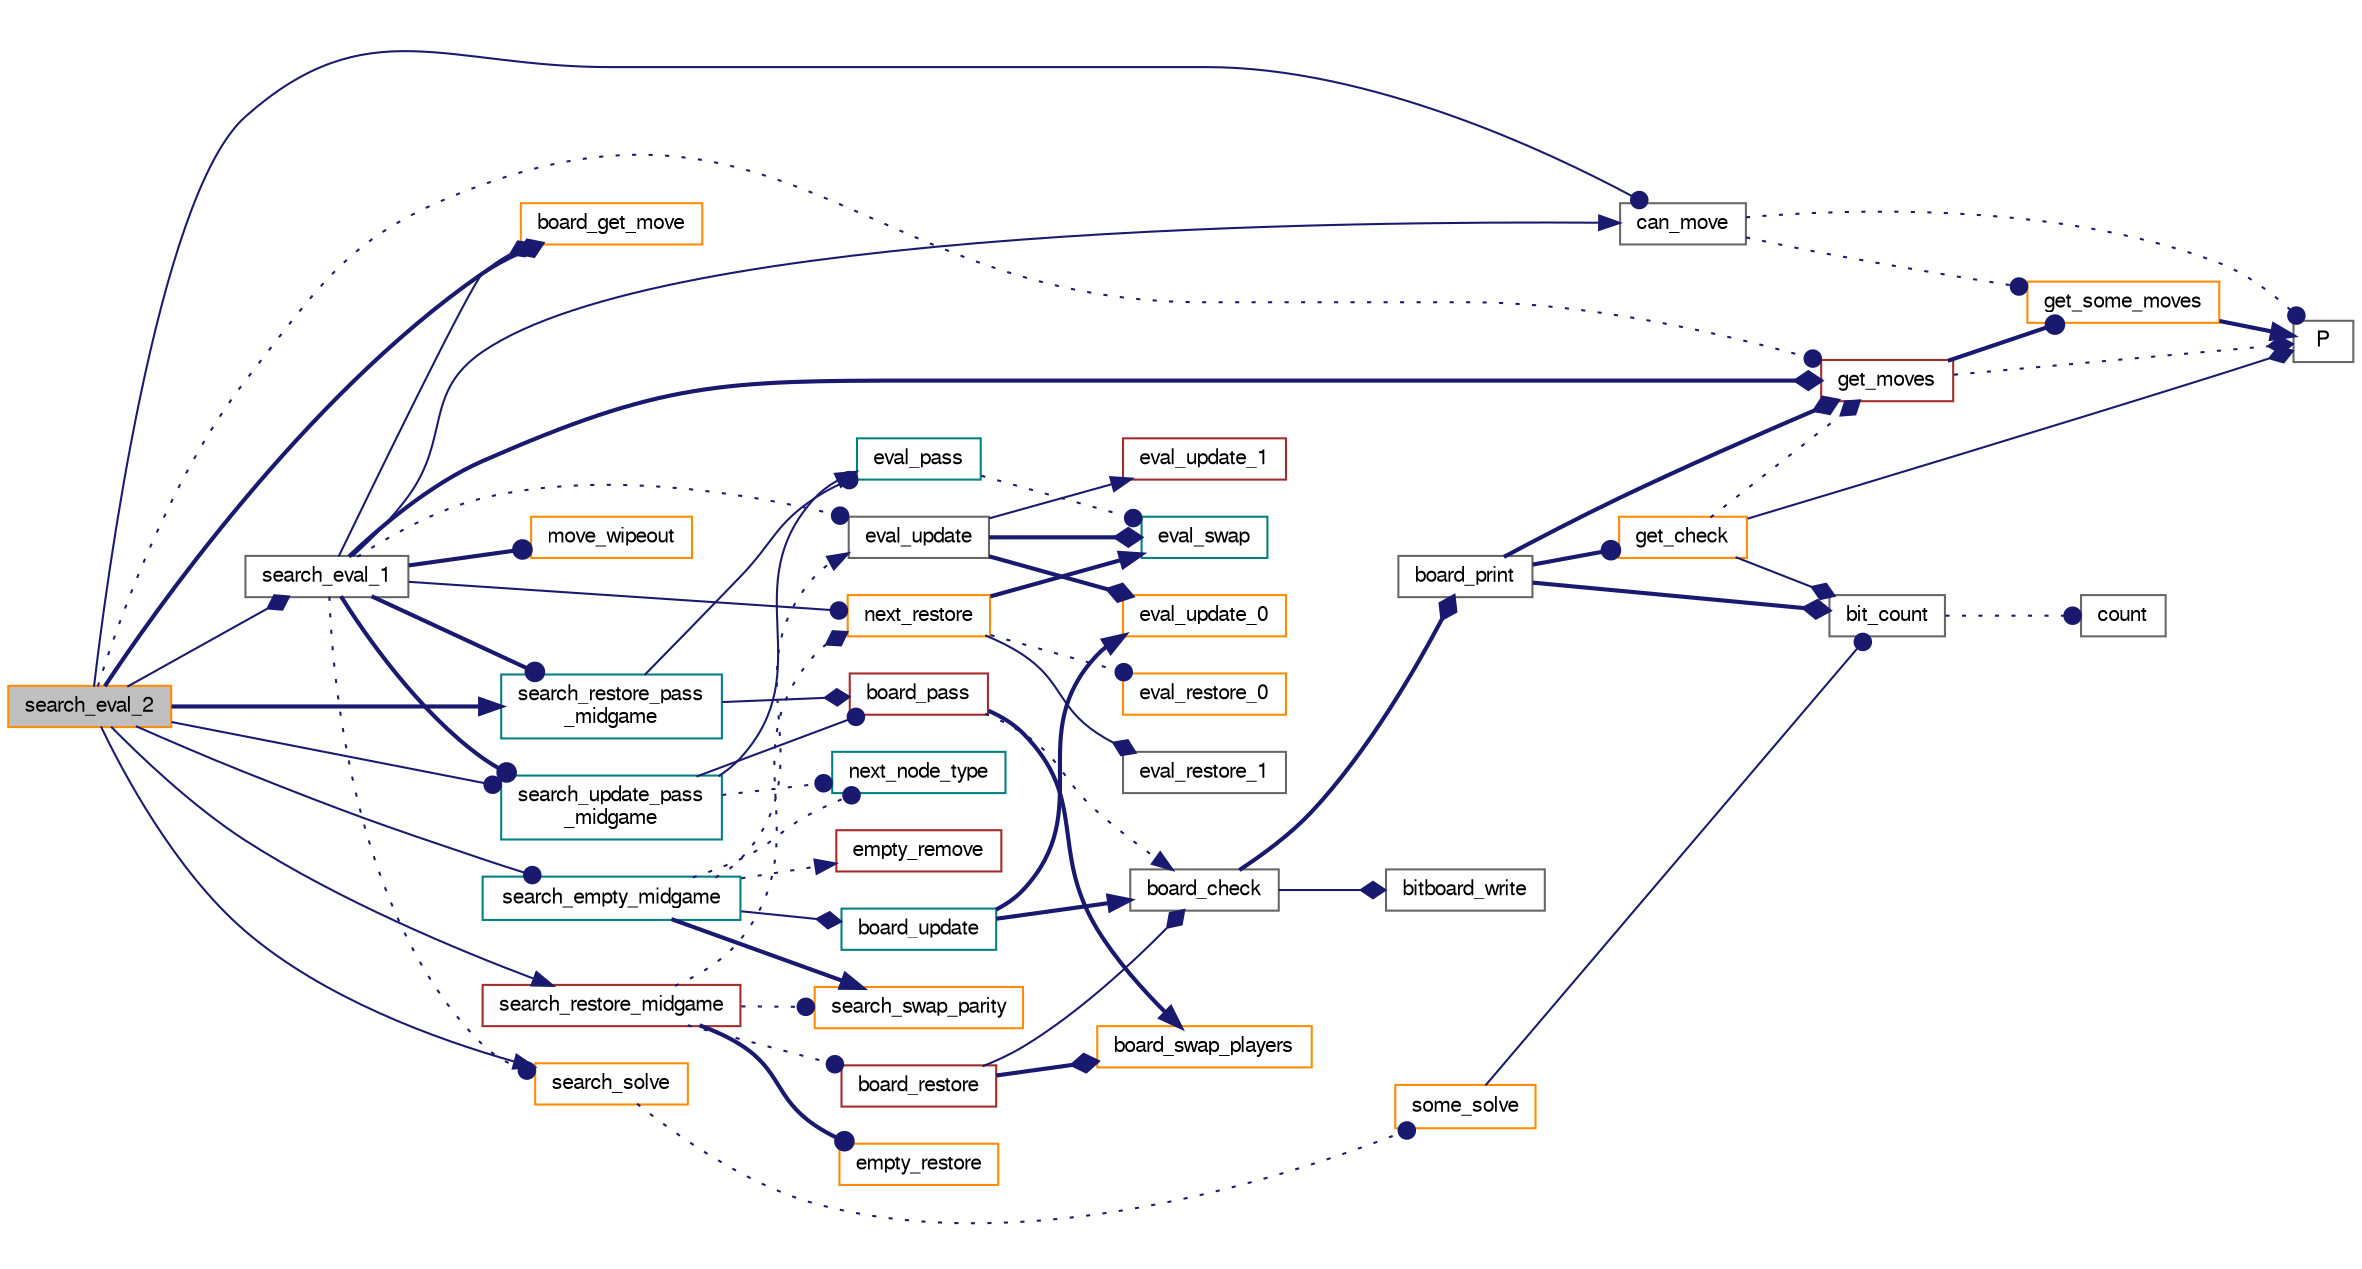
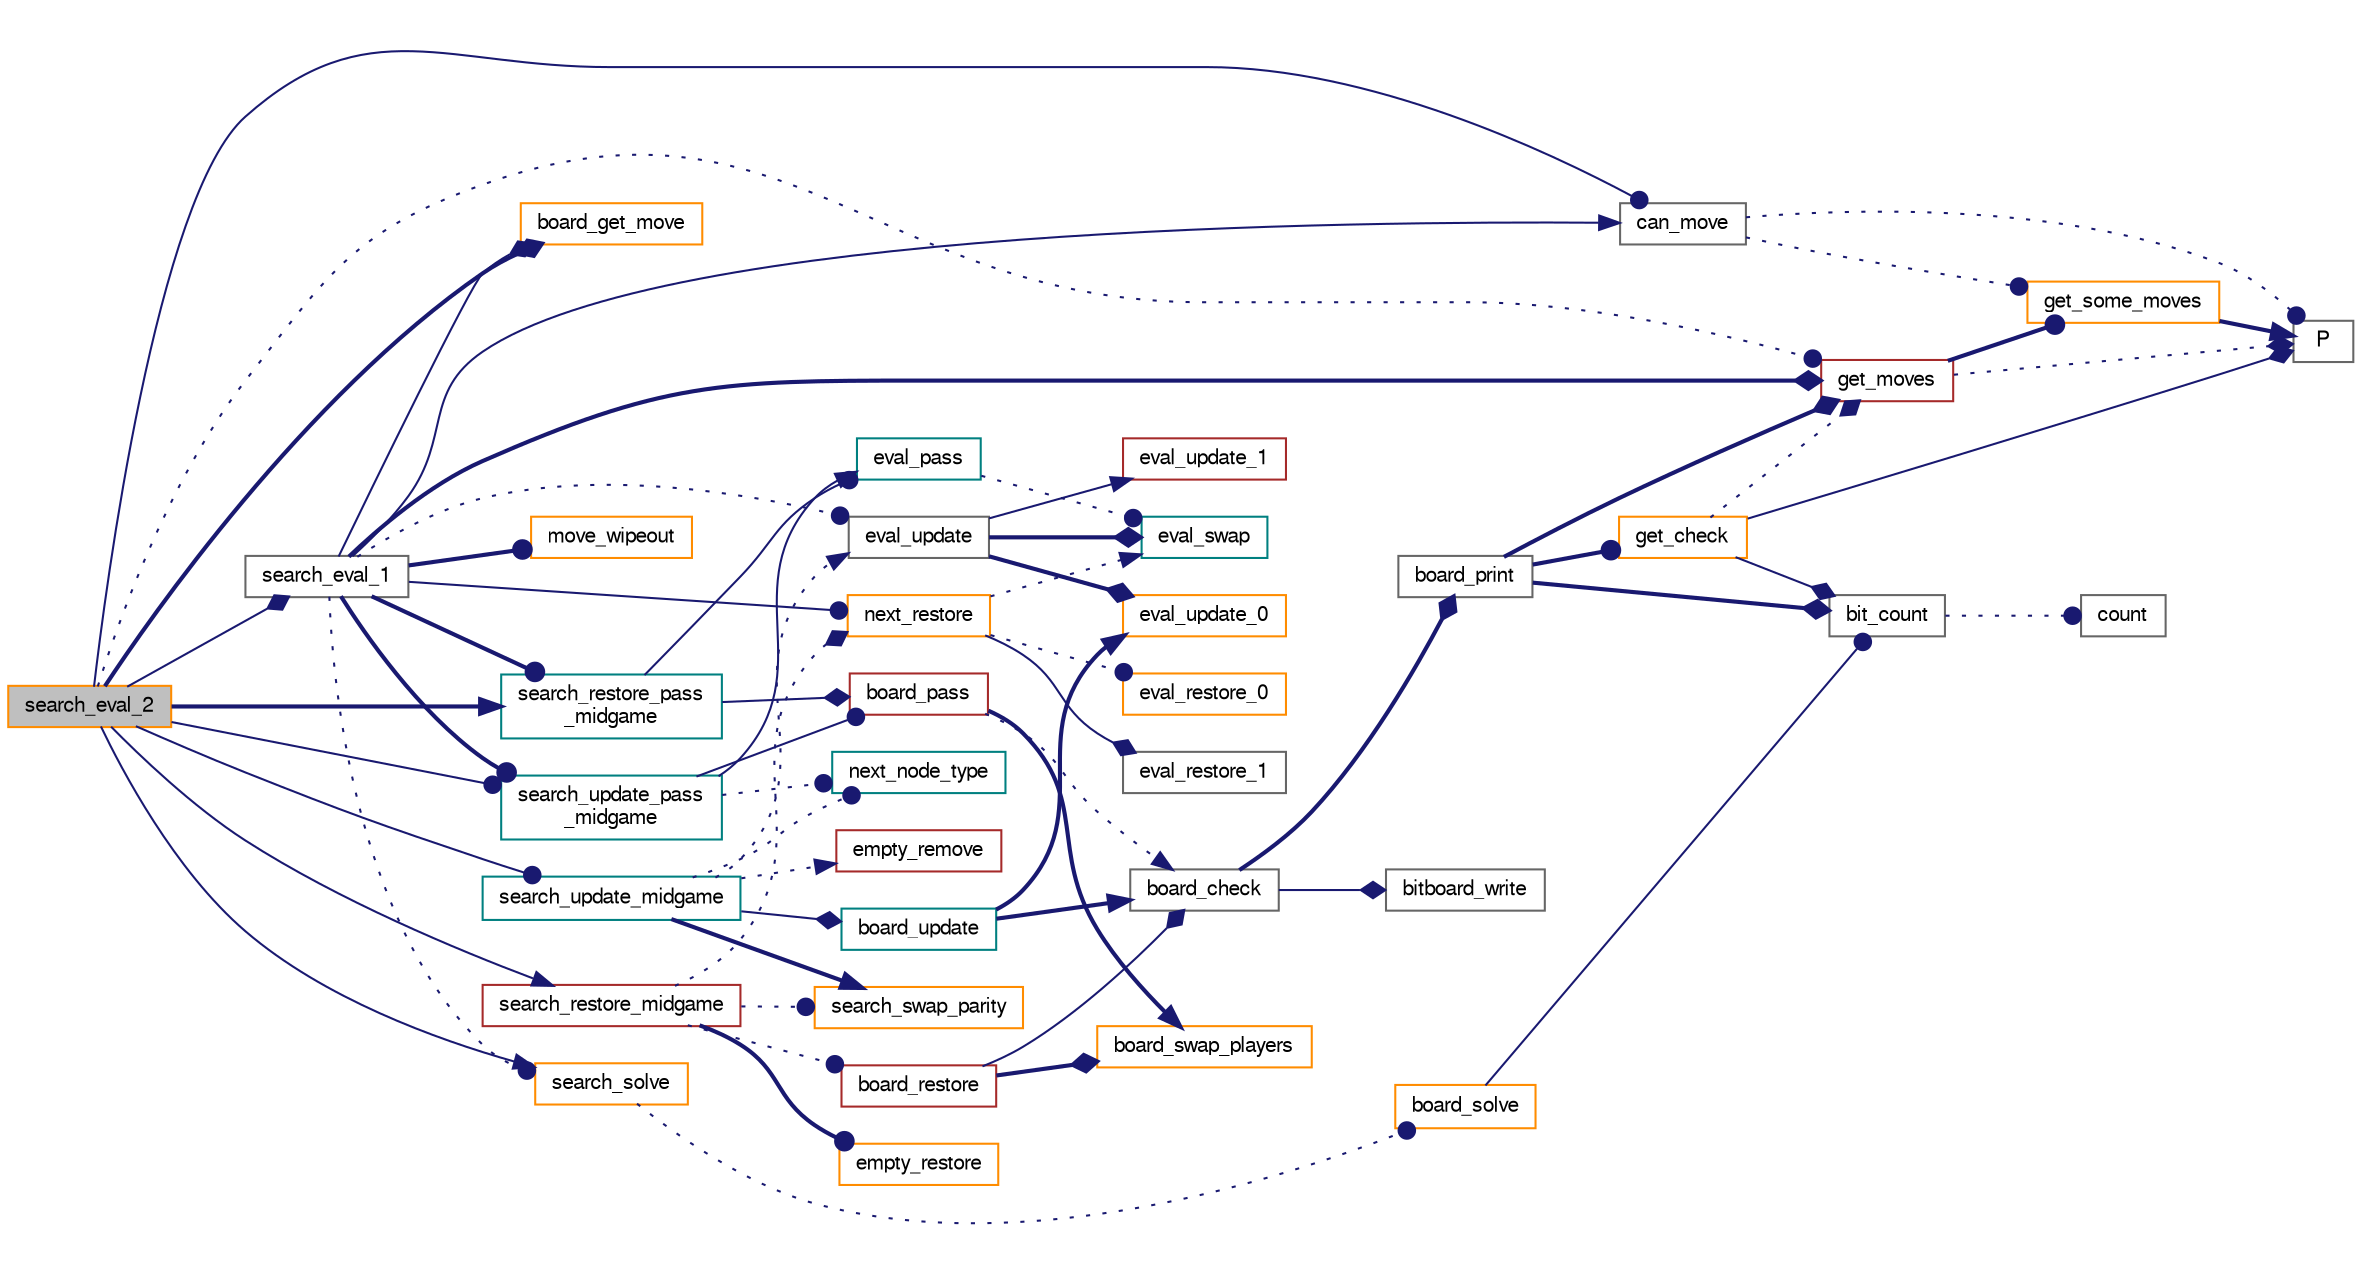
(1036, 584) -> (1036, 584)
(612, 898) -> (612, 898)
(1465, 1107) -> (1465, 1107)
